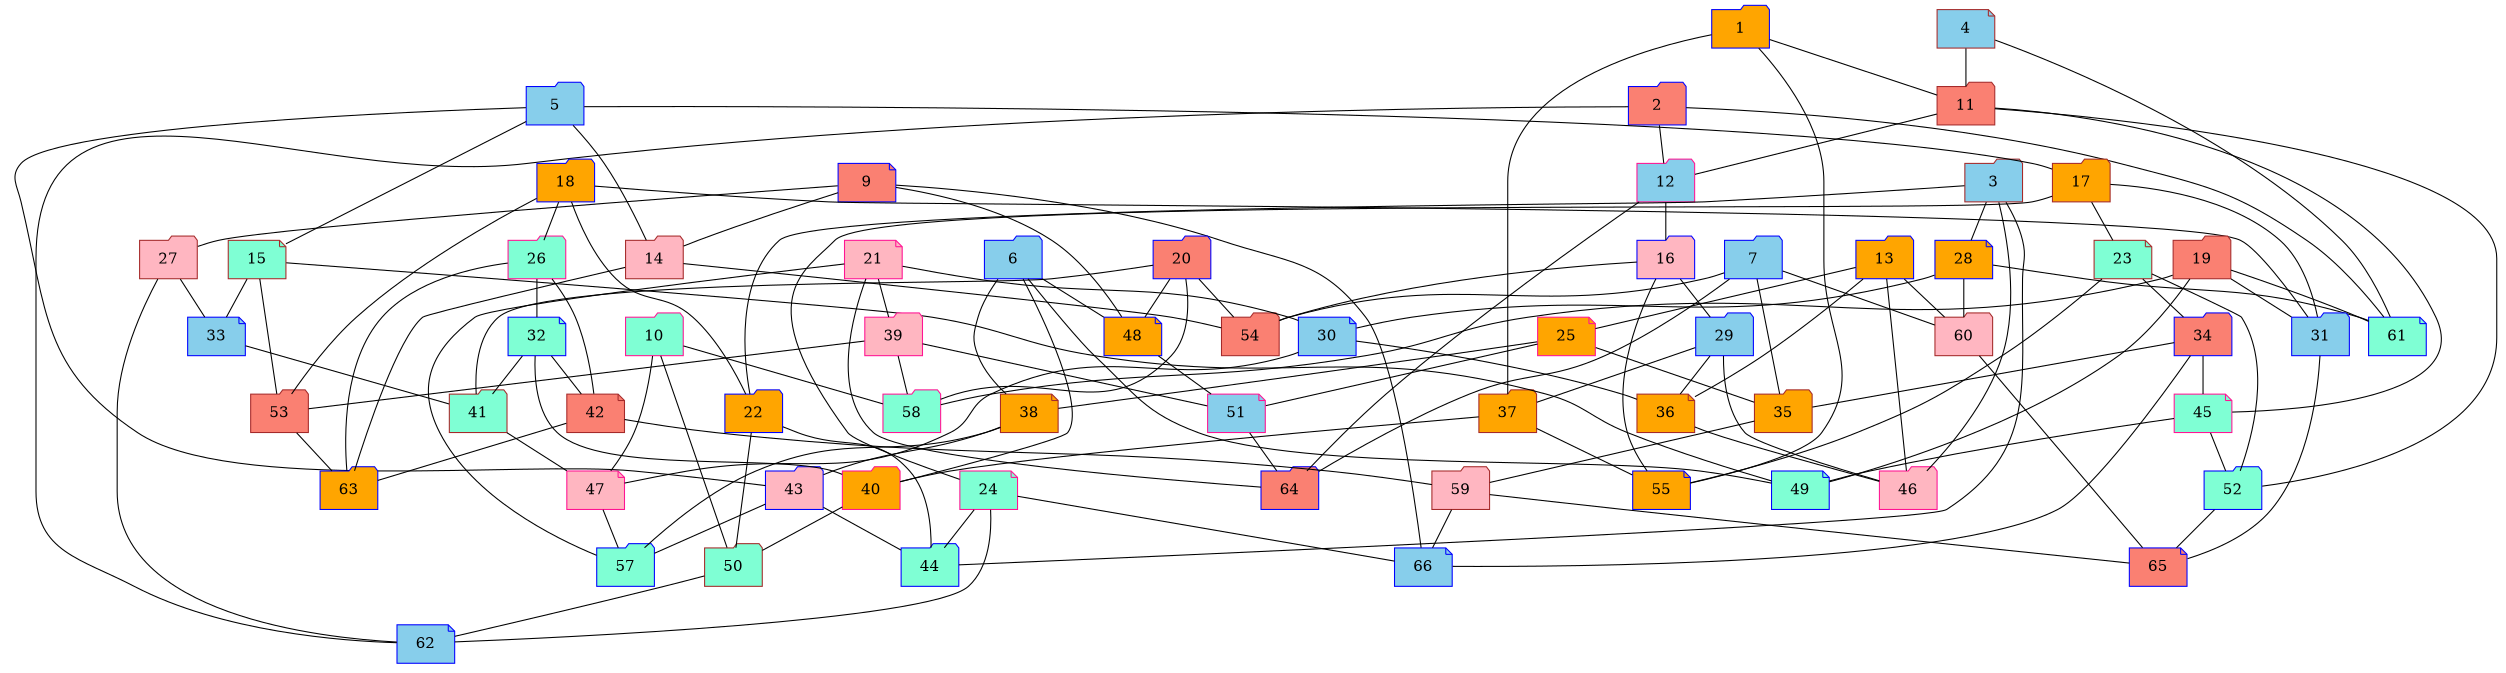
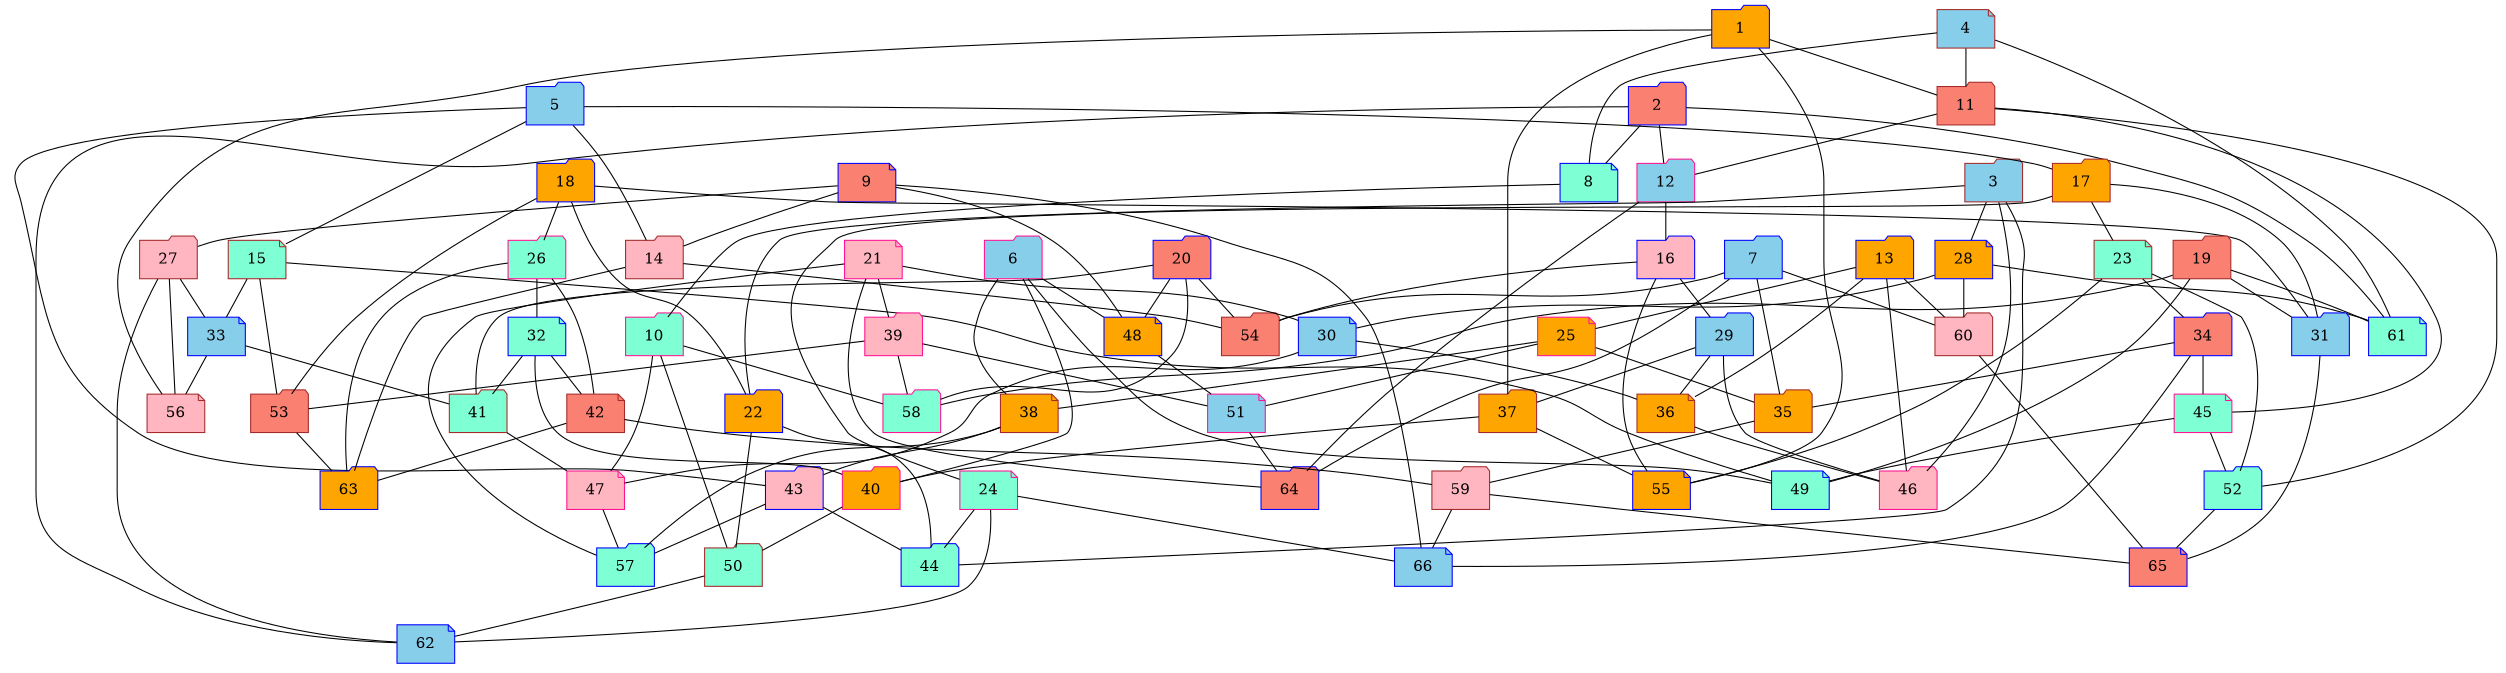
none -> (1589, 183)
(1013, 260) -> (1013, 260)
none -> (176, 413)
